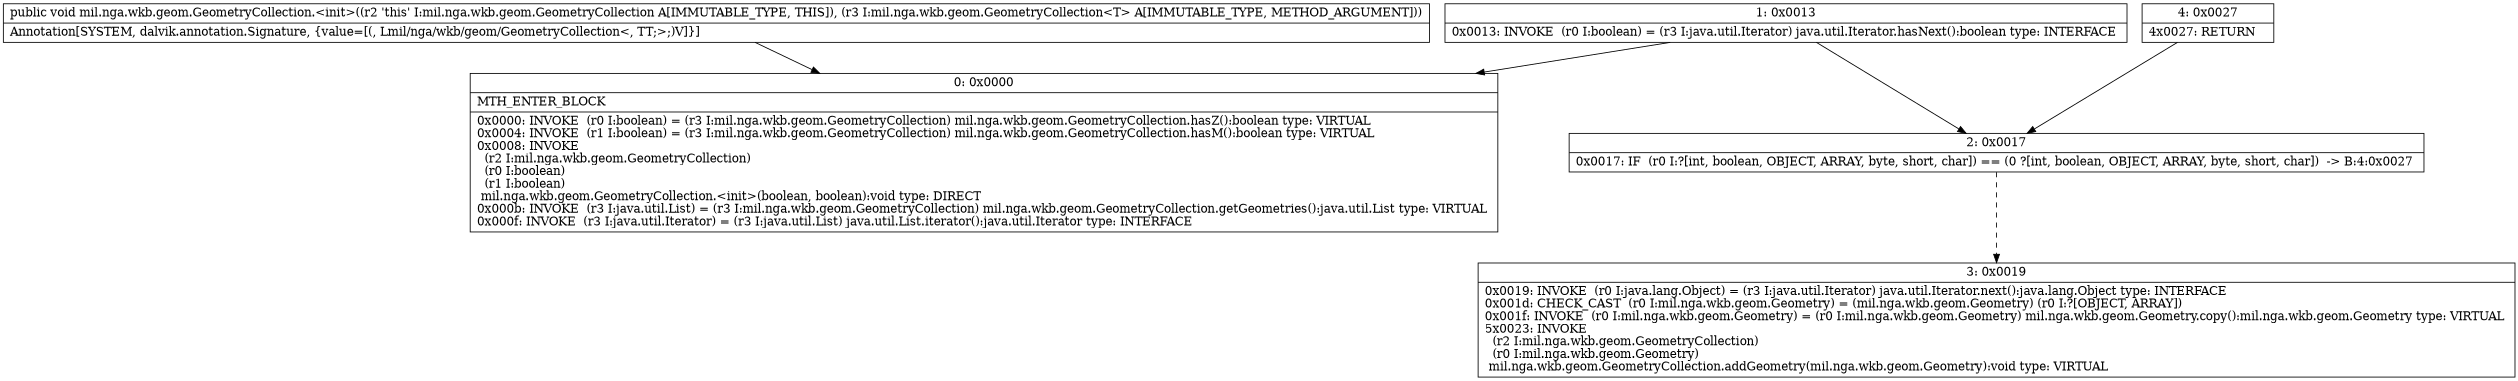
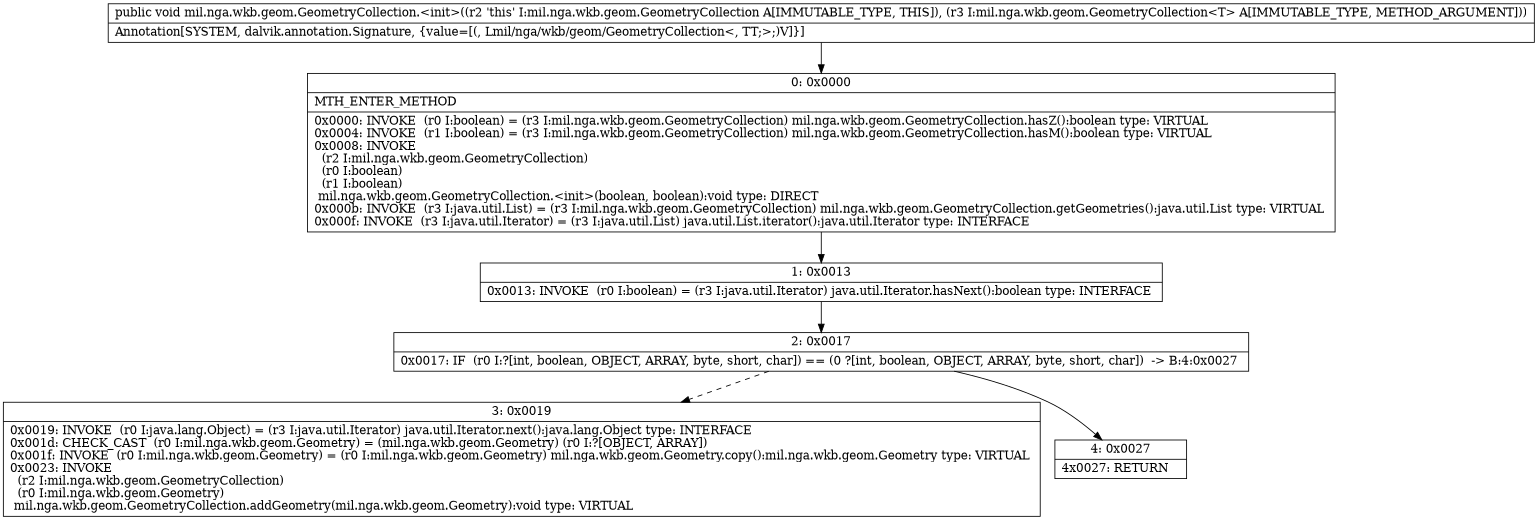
(1577, 57) -> (821, 243)
(2106, 86) -> (1029, 394)
(542, 102) -> (385, 102)
(1540, 329) -> (65, 469)
